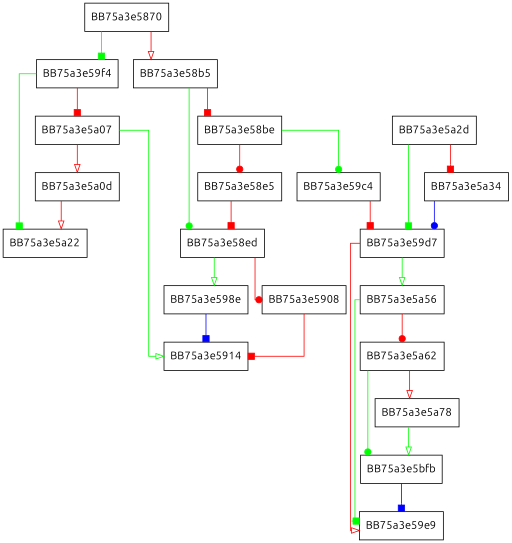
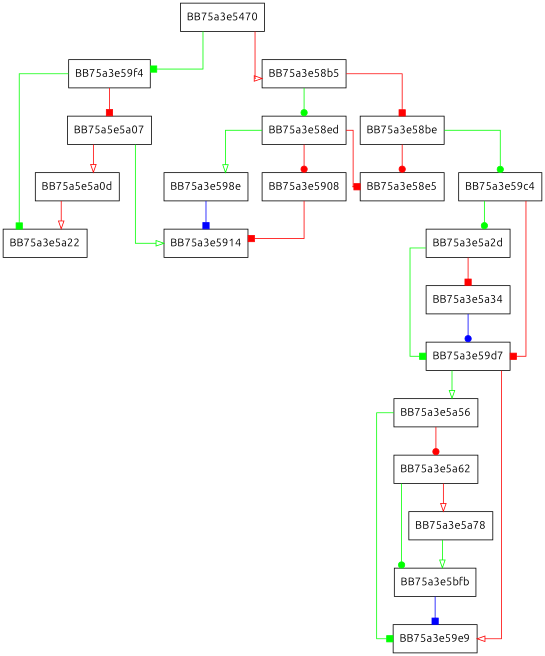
(127, 17) -> (222, 17)
(77, 130) -> (109, 130)
(77, 187) -> (77, 187)
(231, 211) -> (353, 155)
none -> (484, 212)
